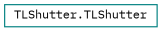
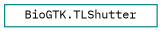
(81, 16) -> (81, 16)
